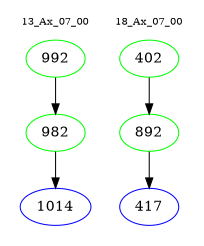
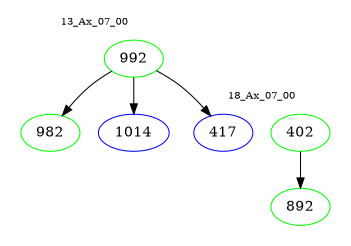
(56, 165) -> (134, 91)
(149, 165) -> (171, 79)
